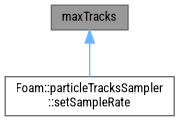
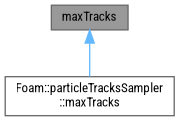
(90, 96) -> (90, 96)
